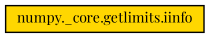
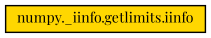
(105, 19) -> (106, 19)
